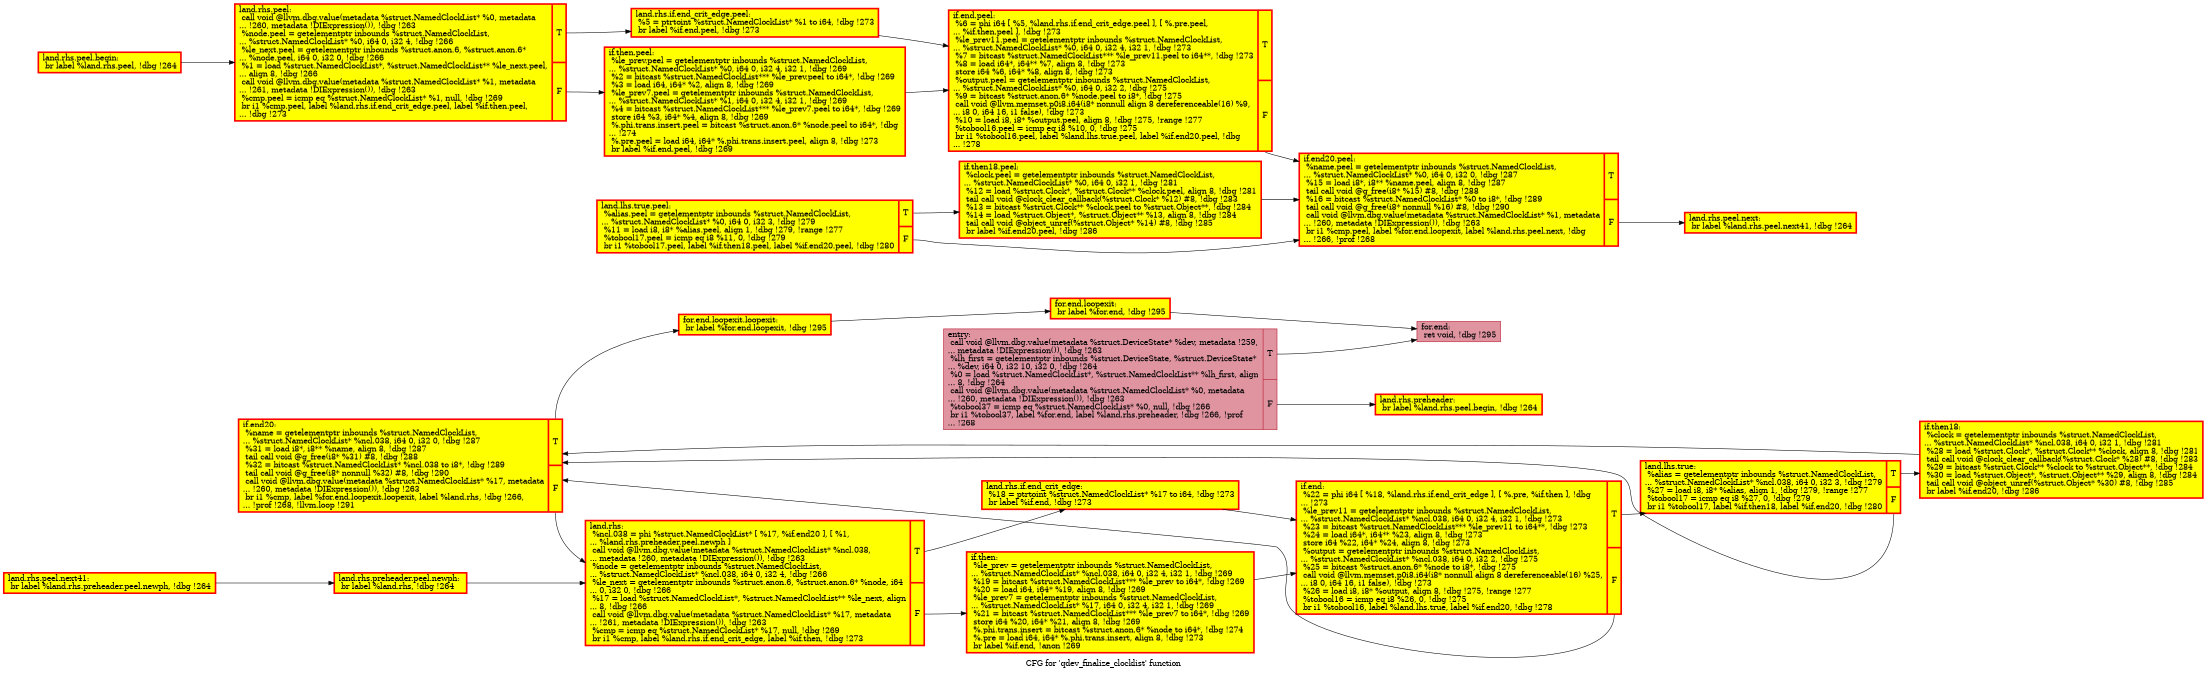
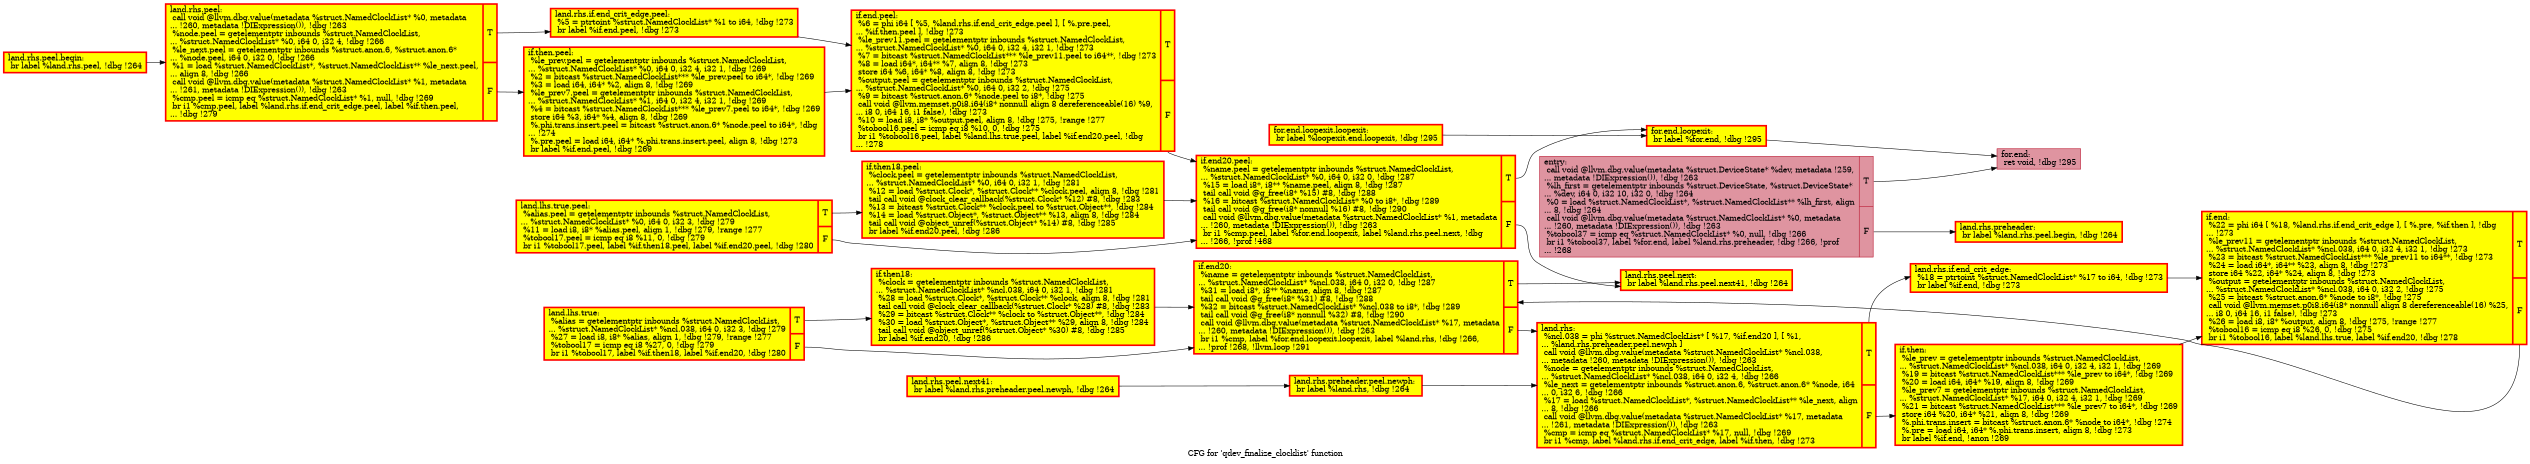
(263, 114) -> (194, 114)
none -> (1566, 139)
(1339, 240) -> (1236, 242)
(755, 328) -> (1356, 139)
(598, 356) -> (1566, 284)
(1631, 514) -> none
(630, 591) -> (1582, 393)
